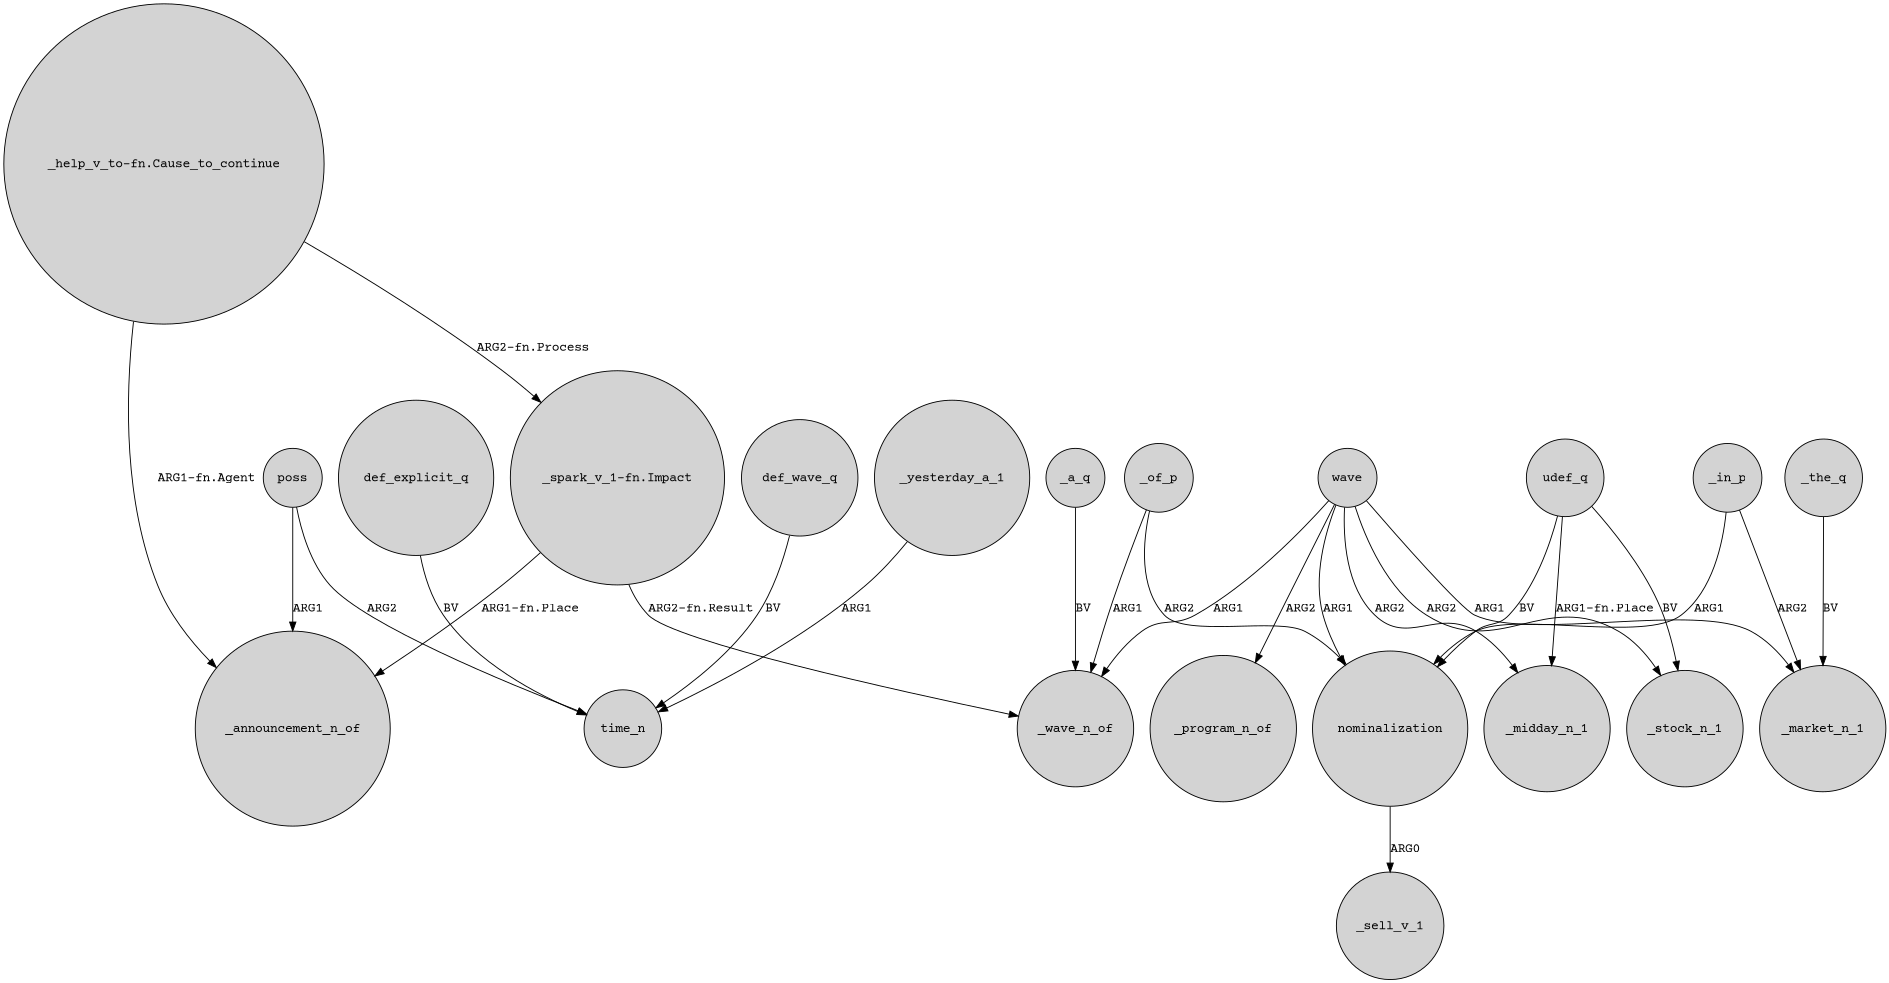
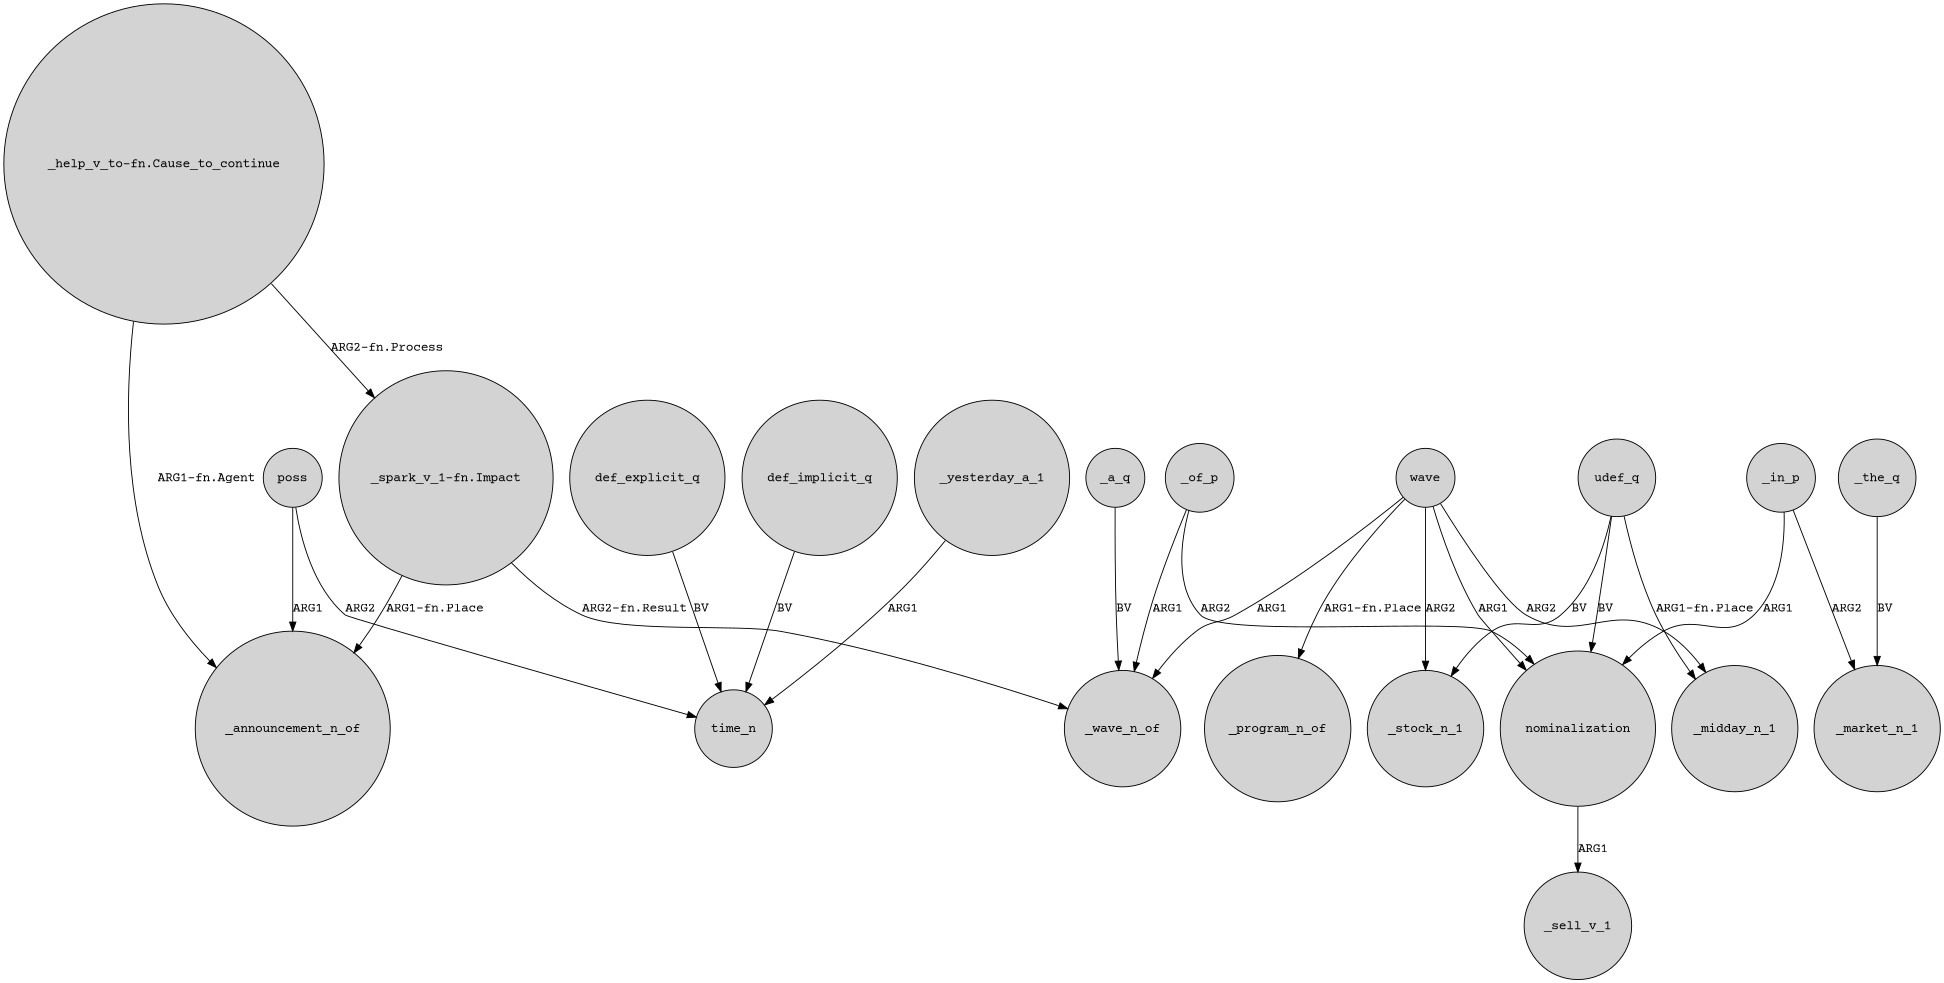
(800, 478) -> (820, 478)
(1301, 608) -> (1373, 608)
(1487, 618) -> none
(1406, 849) -> (1593, 849)
